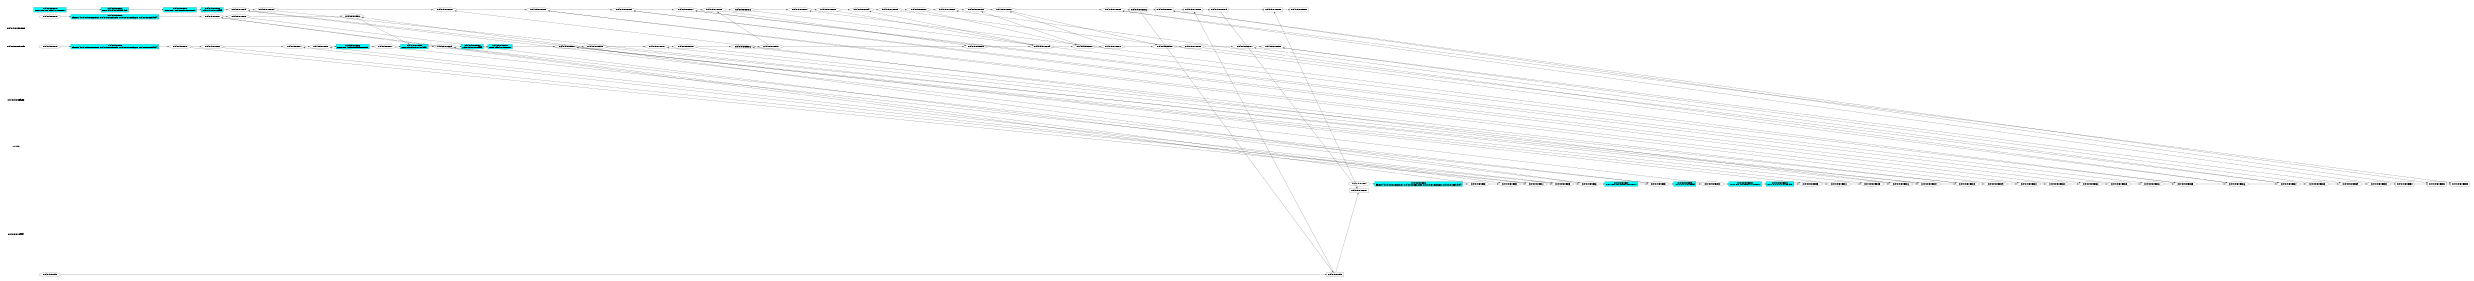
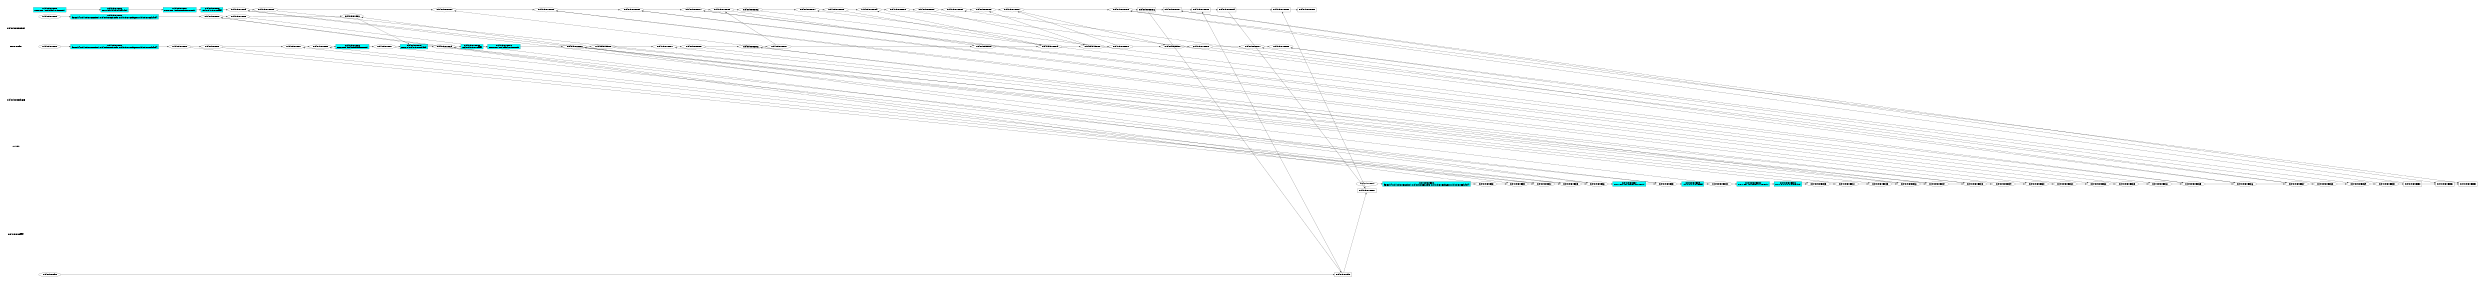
(16, 47) -> (16, 47)
(500, 48) -> (504, 48)
(16, 100) -> (16, 100)
